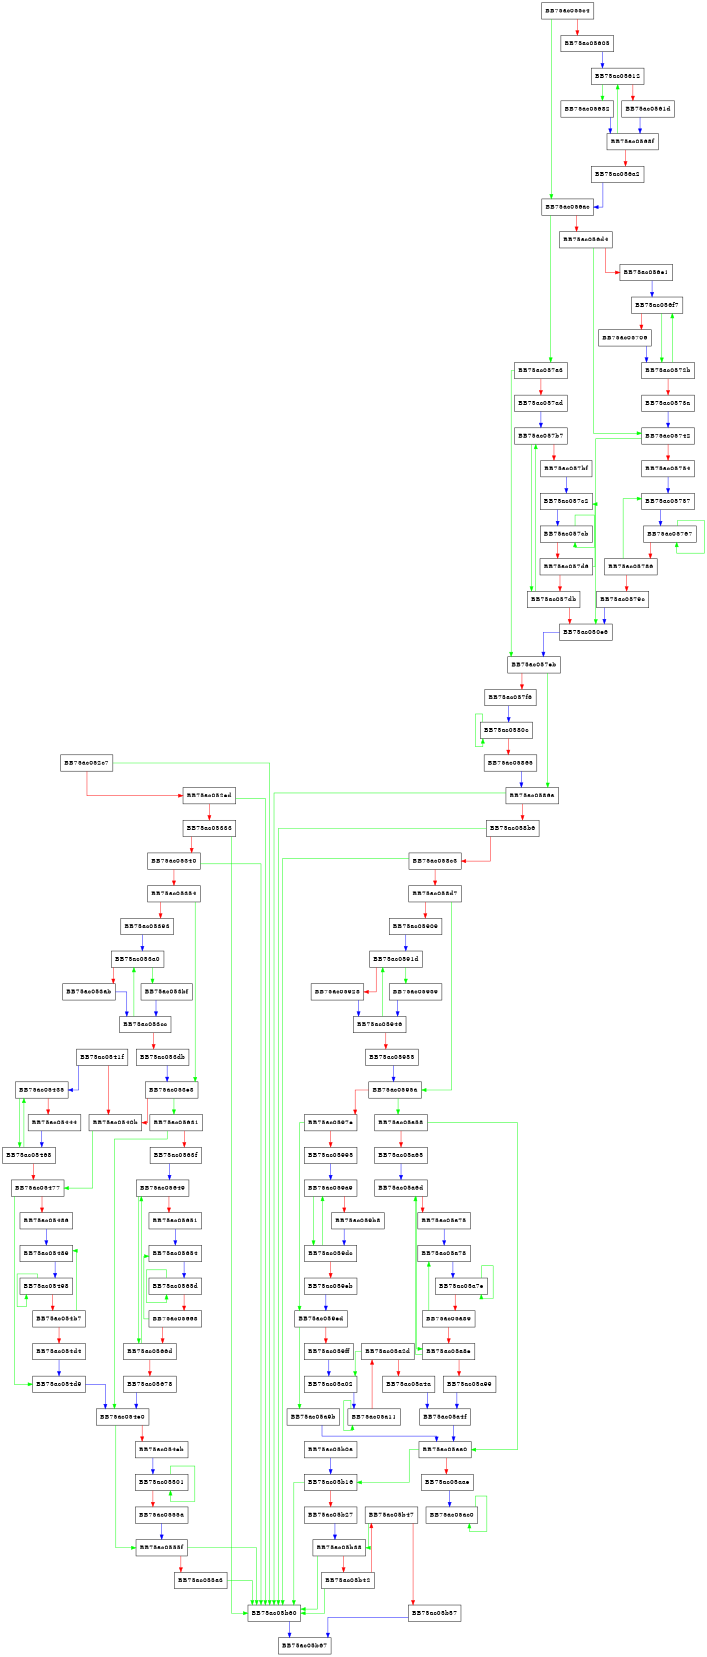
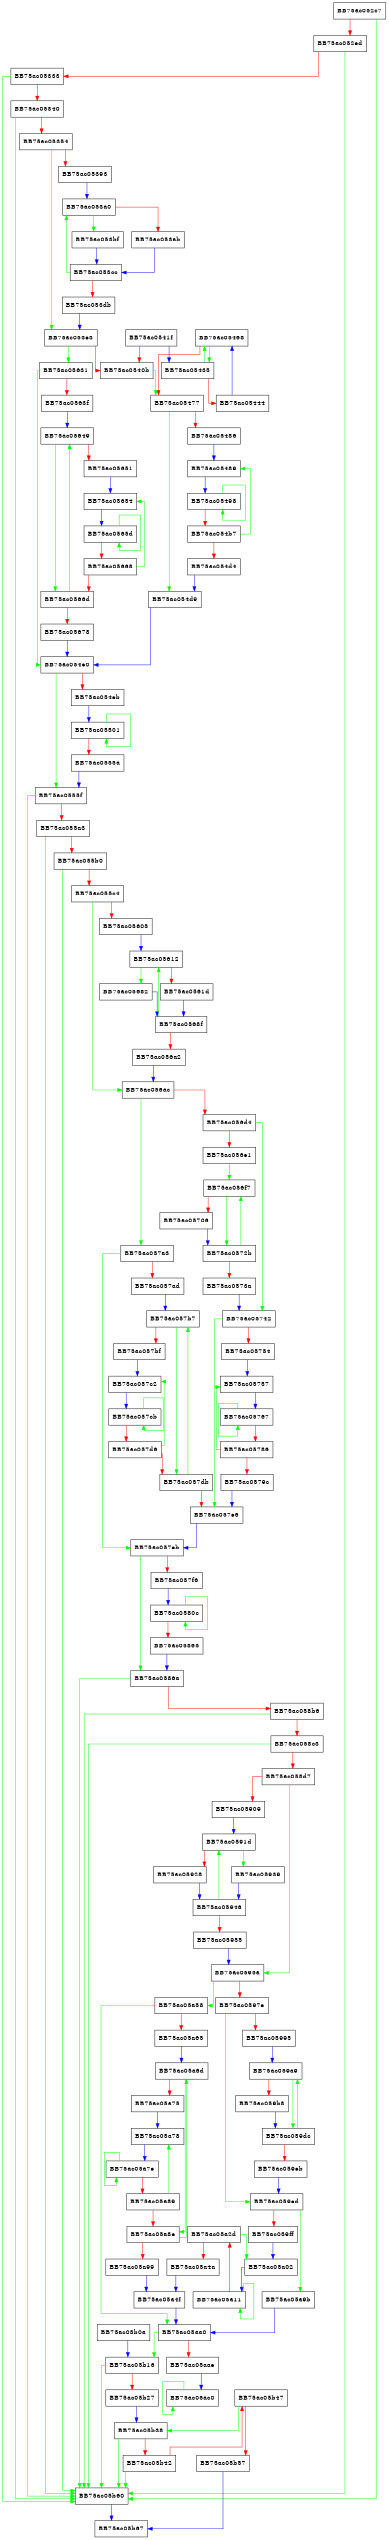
(652, 287) -> (229, 1169)
(586, 632) -> (217, 1515)
none -> (80, 861)
